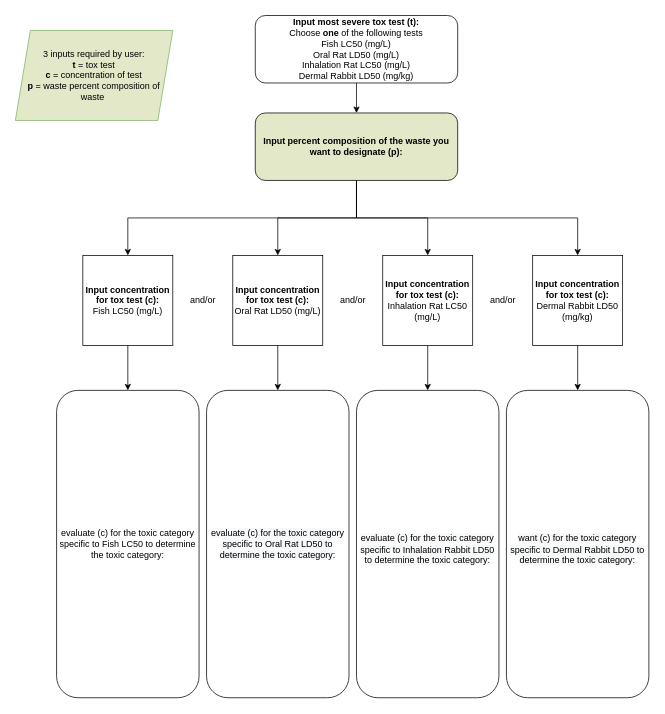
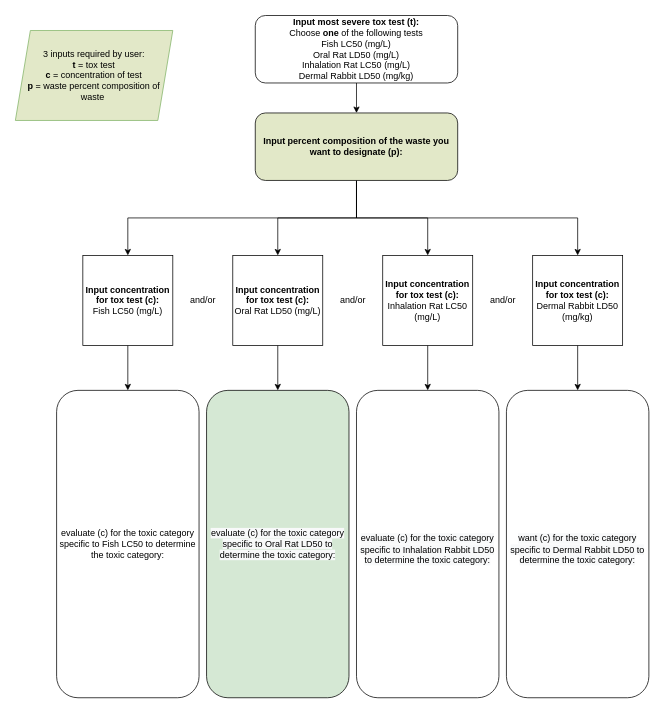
(278, 544) -> (278, 544)
